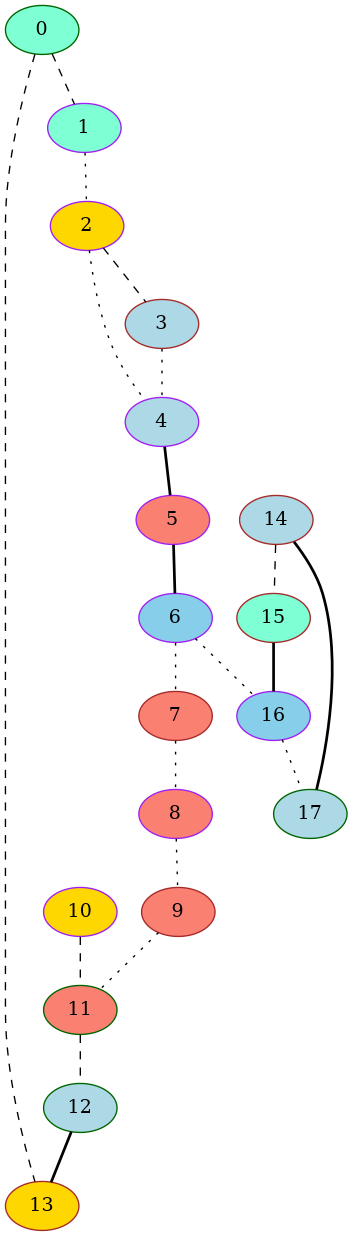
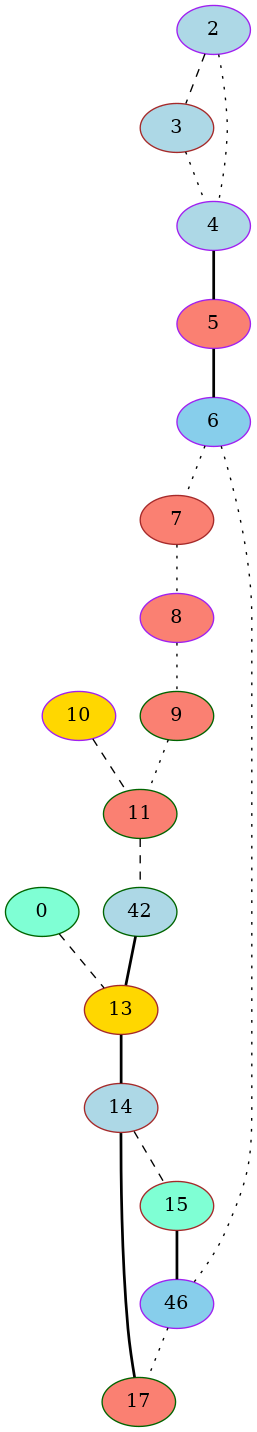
(84, 128) -> none
(87, 226) -> (214, 30)
(274, 716) -> (177, 1304)
(310, 814) -> (139, 1402)
(178, 912) -> (177, 716)
none -> (121, 1059)
(80, 1108) -> (140, 912)
